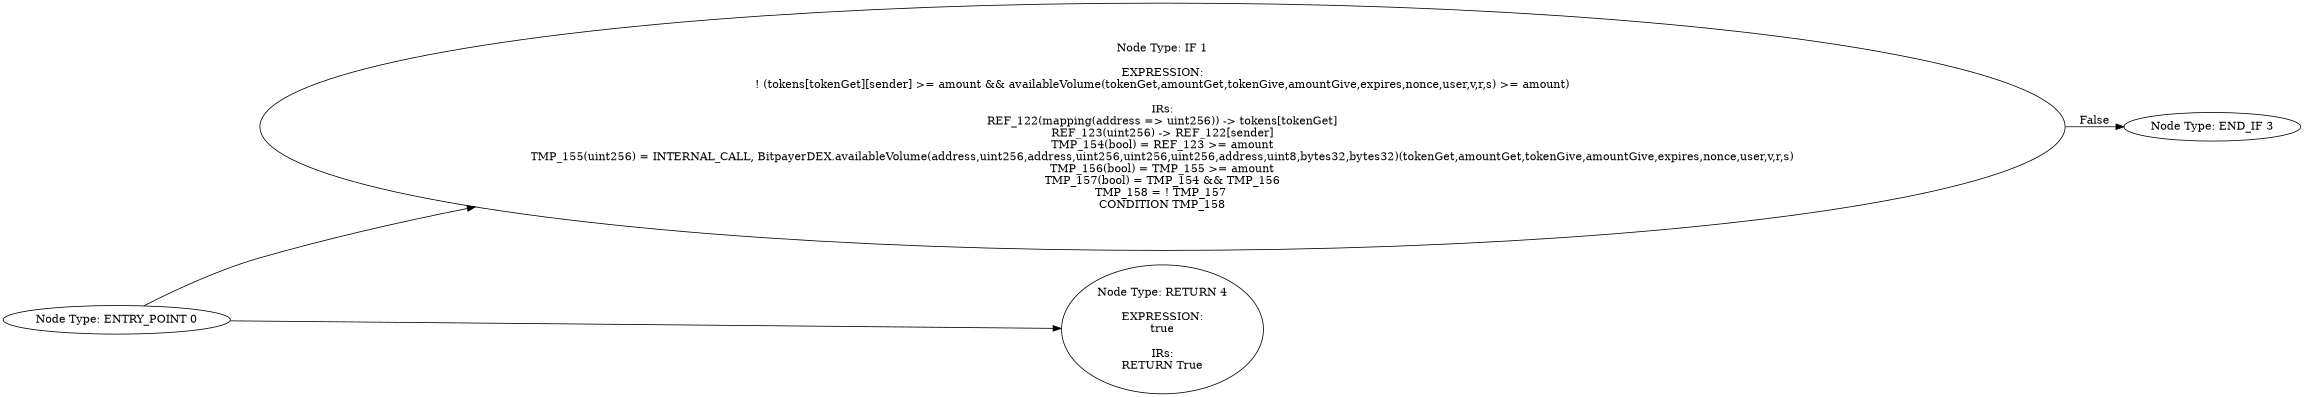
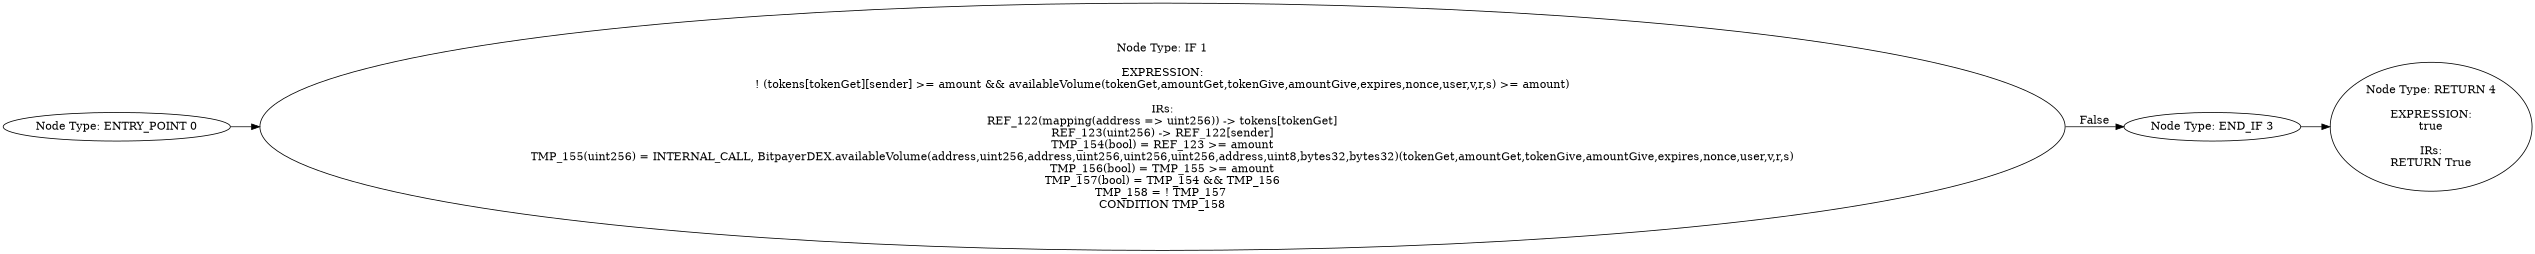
(642, 325) -> (2311, 127)
